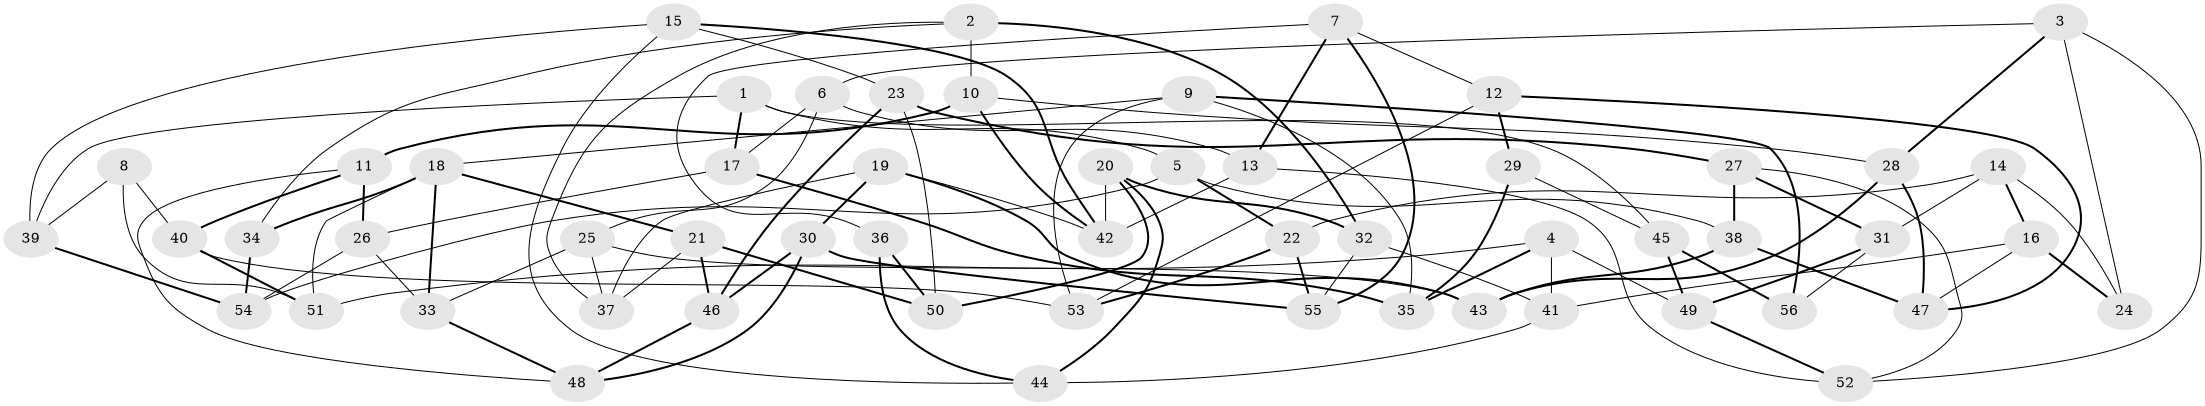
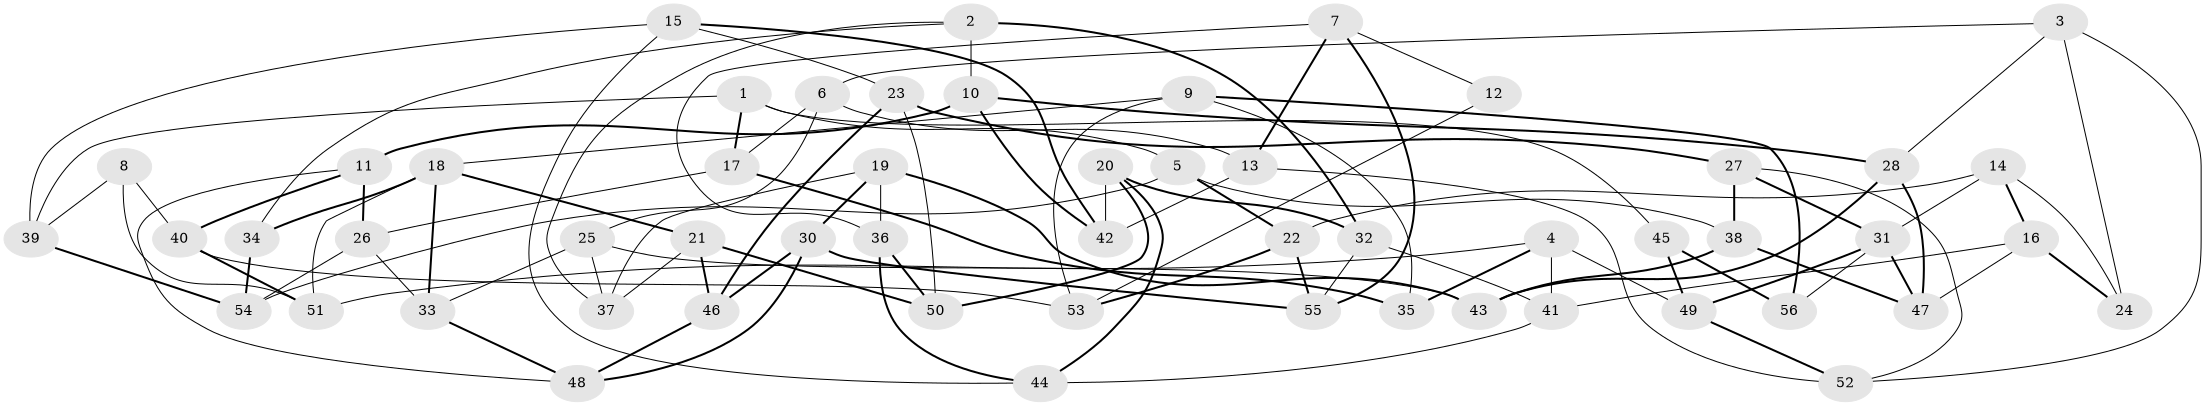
(1976, 94) -> (1976, 94)
(1910, 124) -> (1902, 275)
(1519, 130) -> (1497, 130)
(1513, 167) -> none
(1000, 200) -> (881, 203)
